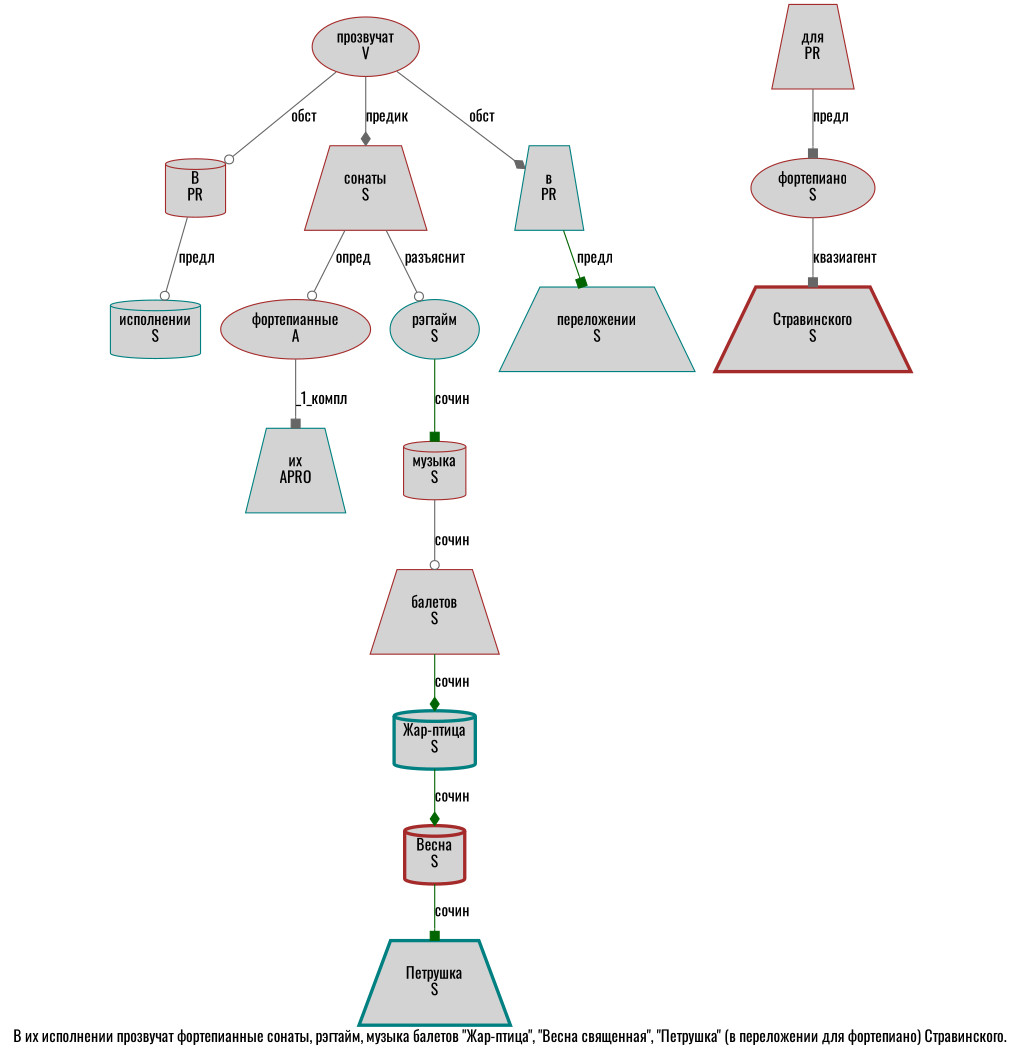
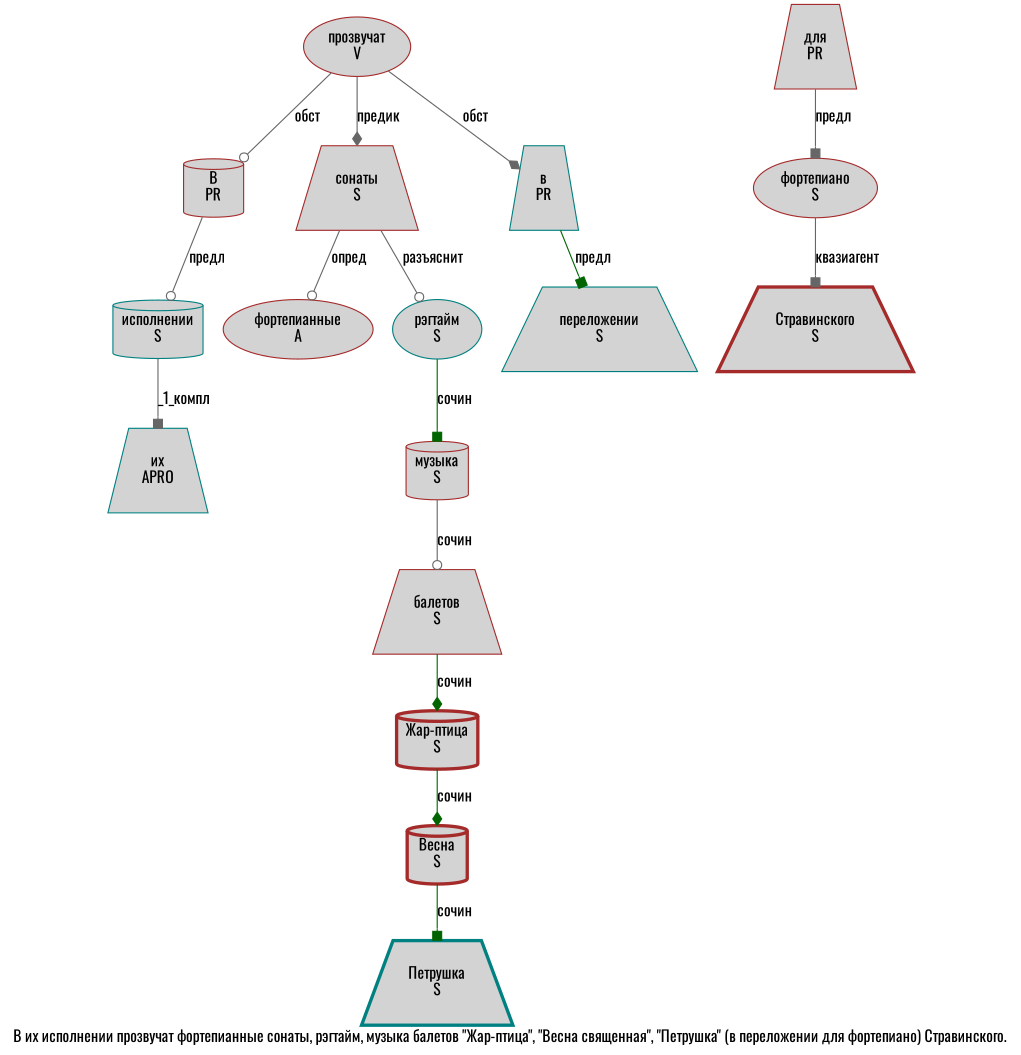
(296, 388) -> (158, 388)
(435, 740) -> (437, 740)
